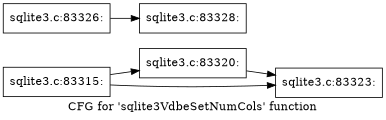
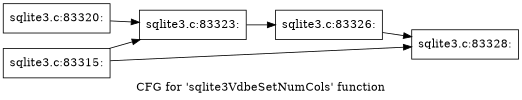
none -> (257, 25)
(121, 73) -> (257, 54)
